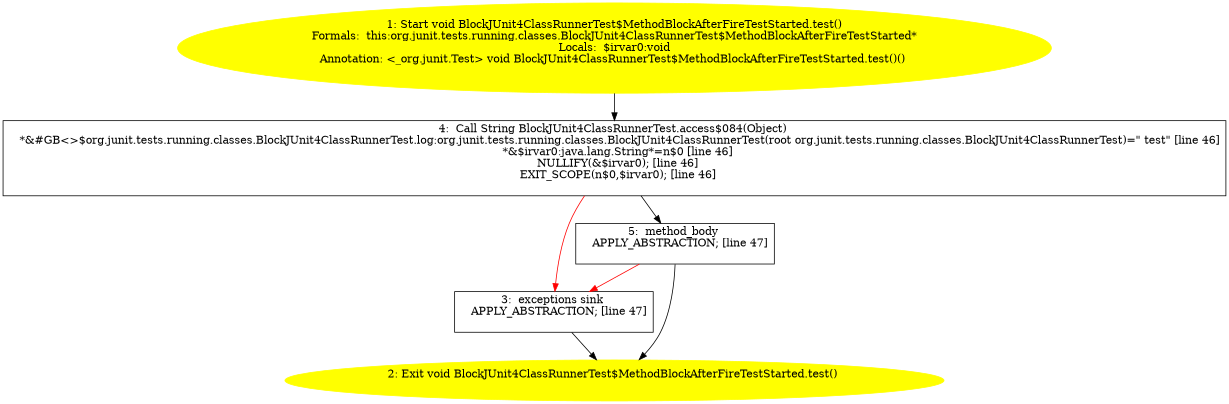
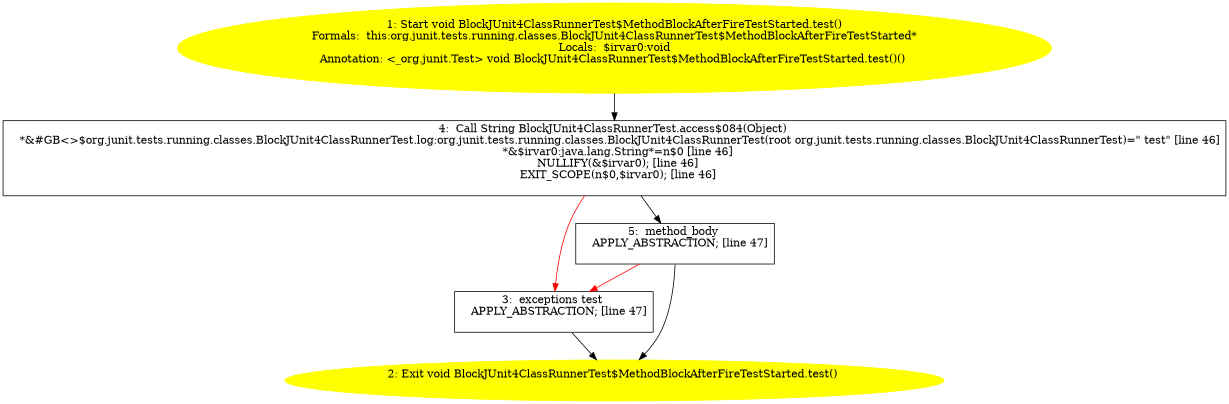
(554, 312) -> (554, 312)
